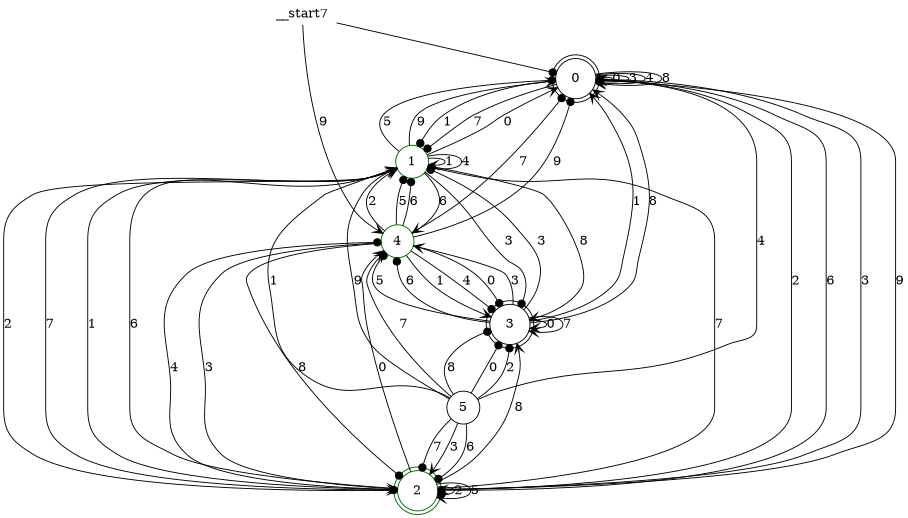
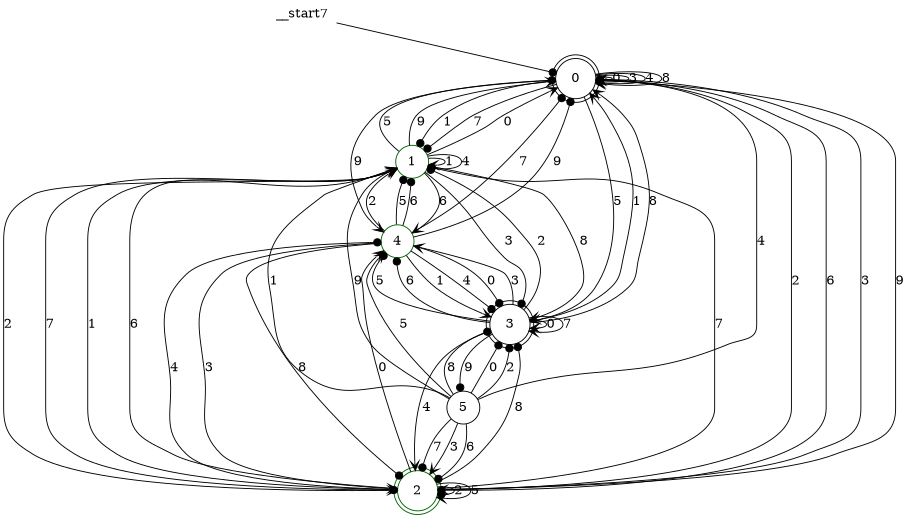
(320, 135) -> (375, 116)
none -> (613, 225)
(542, 241) -> (542, 241)
(404, 324) -> (404, 324)
none -> (469, 354)
none -> (434, 370)
(499, 430) -> (499, 430)
